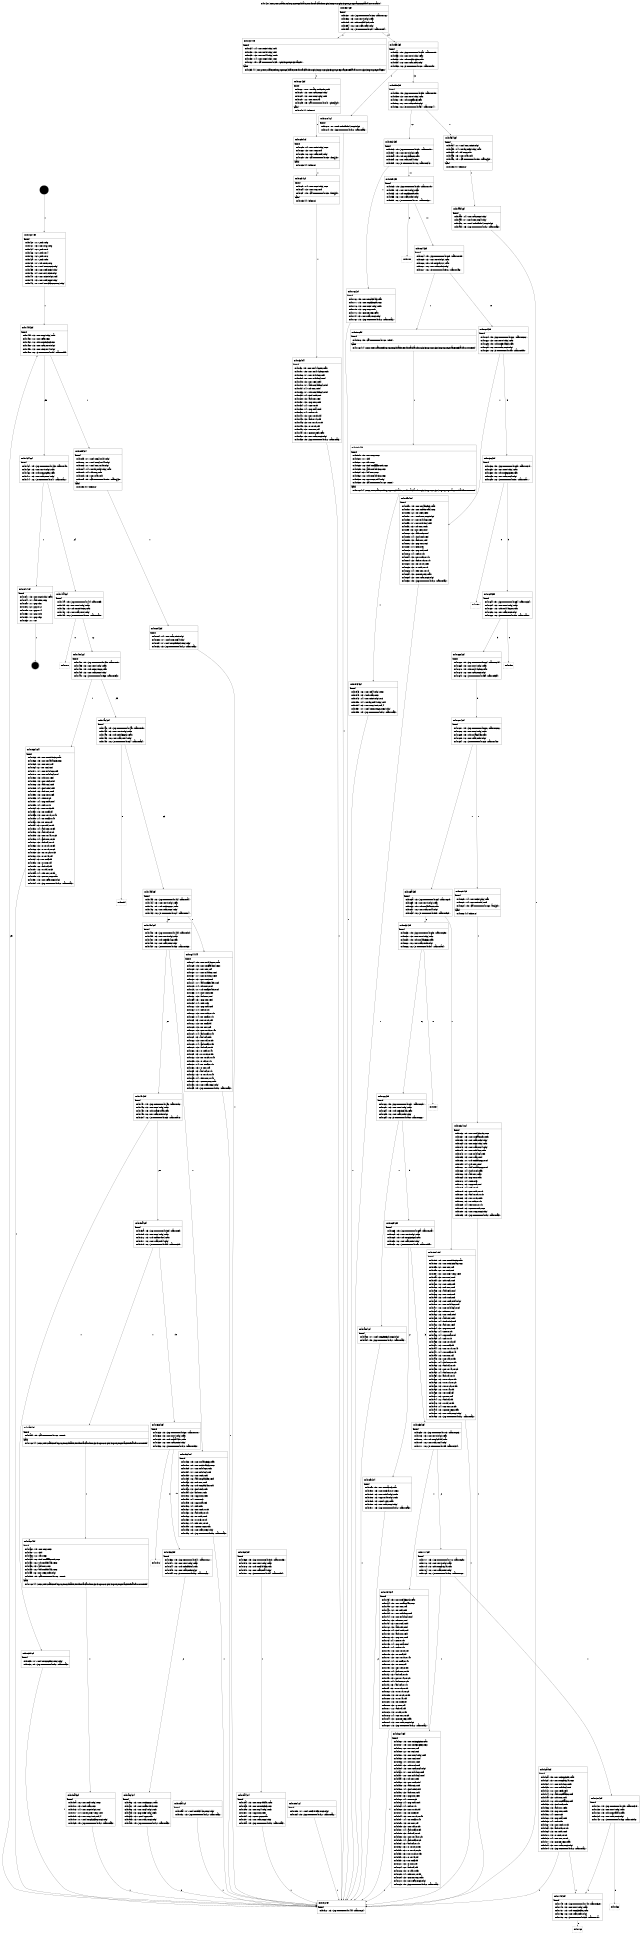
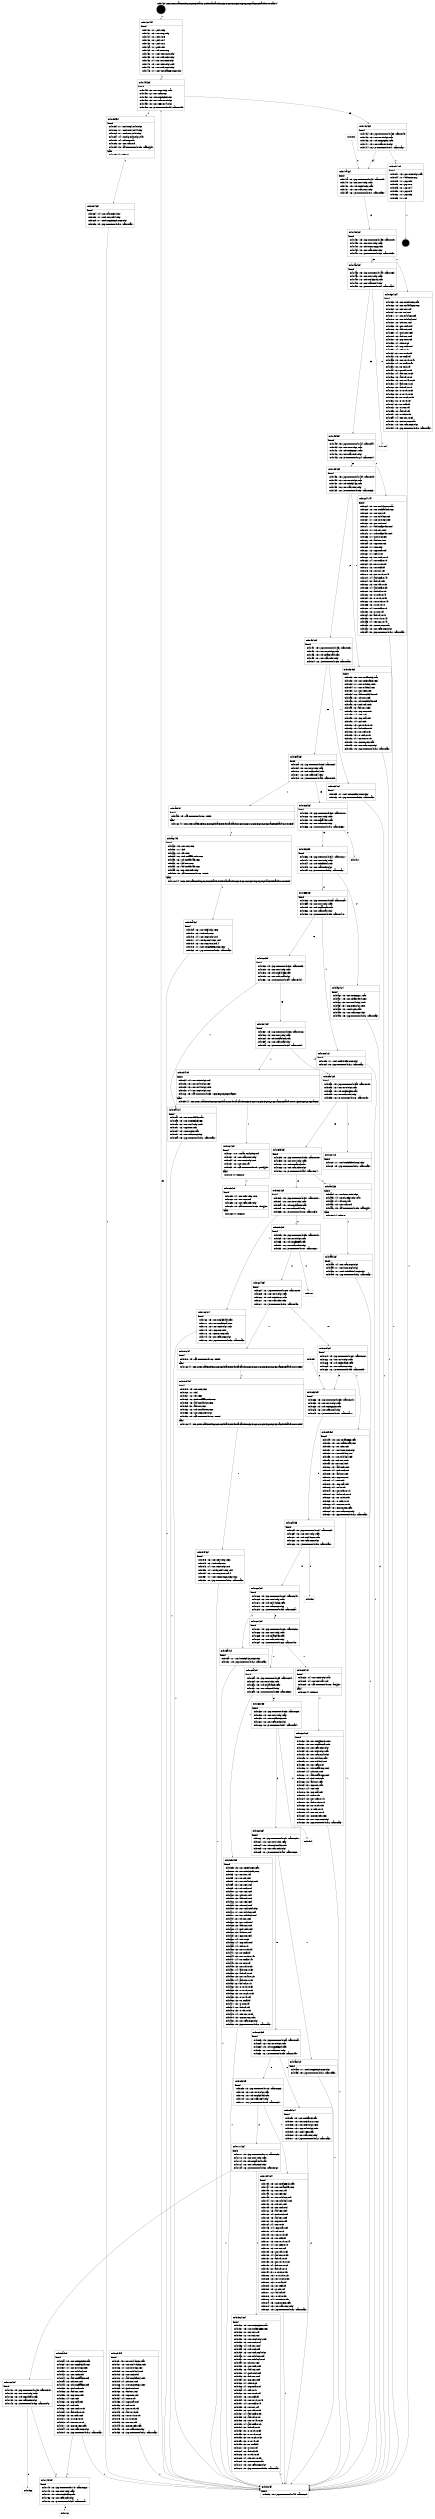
(317, 190) -> none
(490, 542) -> (318, 1375)
(71, 640) -> (355, 154)
none -> (322, 904)
none -> (280, 1002)
(343, 1016) -> none
none -> (245, 1629)
